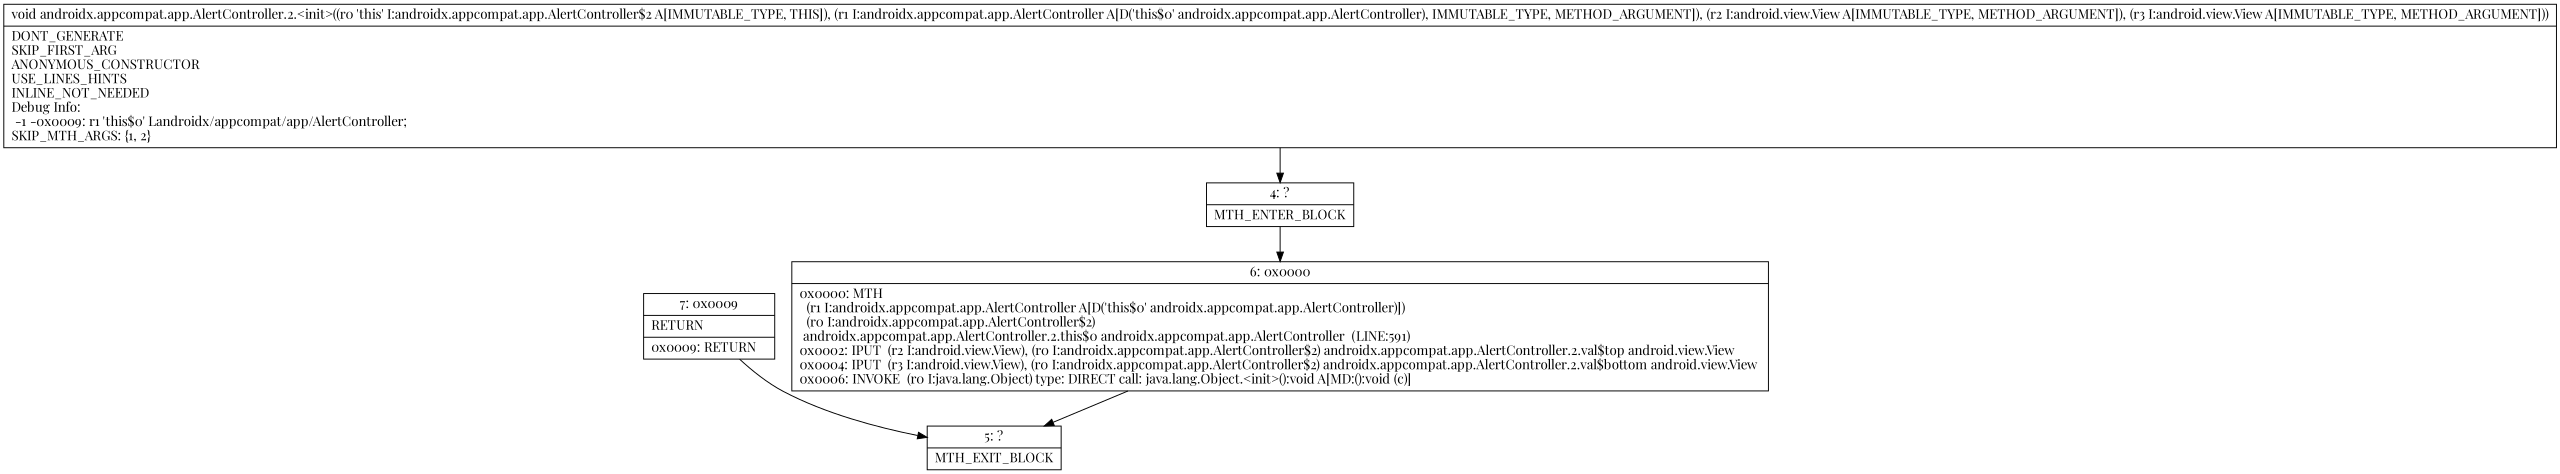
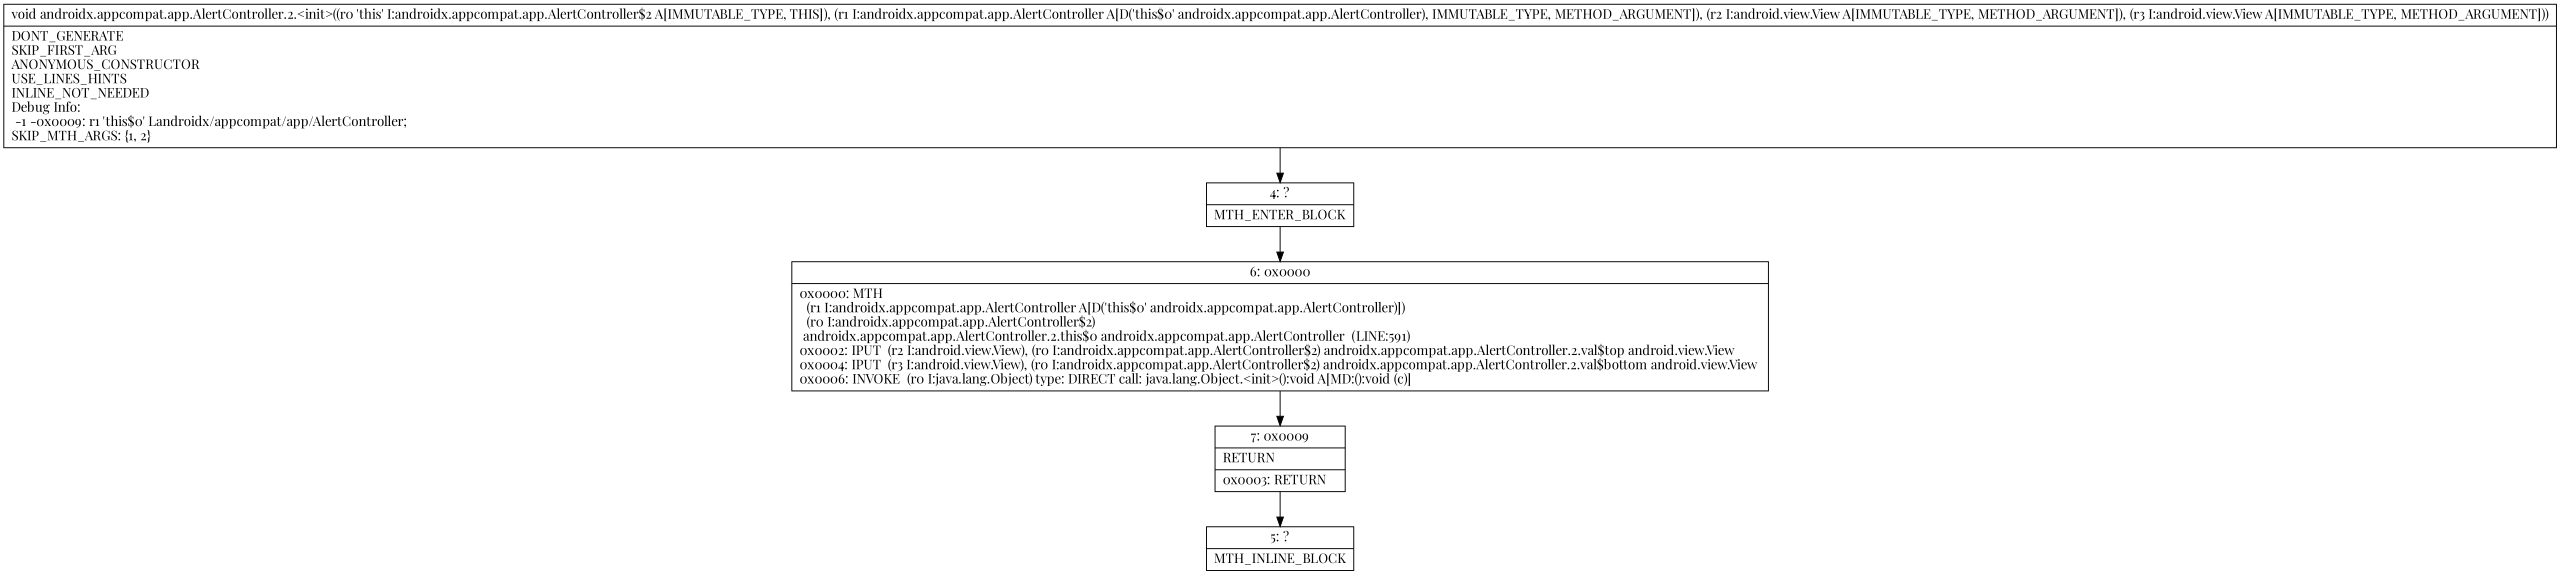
(709, 348) -> (1280, 480)
(1091, 407) -> (1280, 404)
(994, 458) -> (1280, 559)
